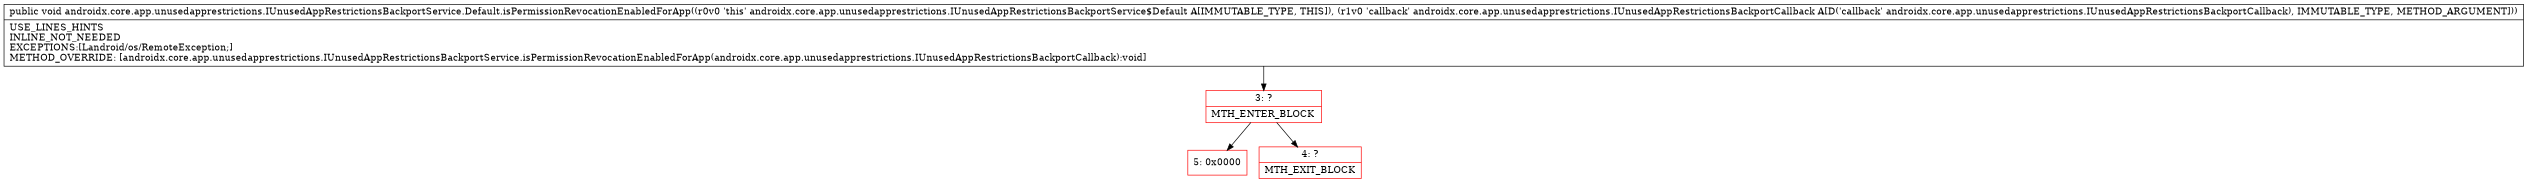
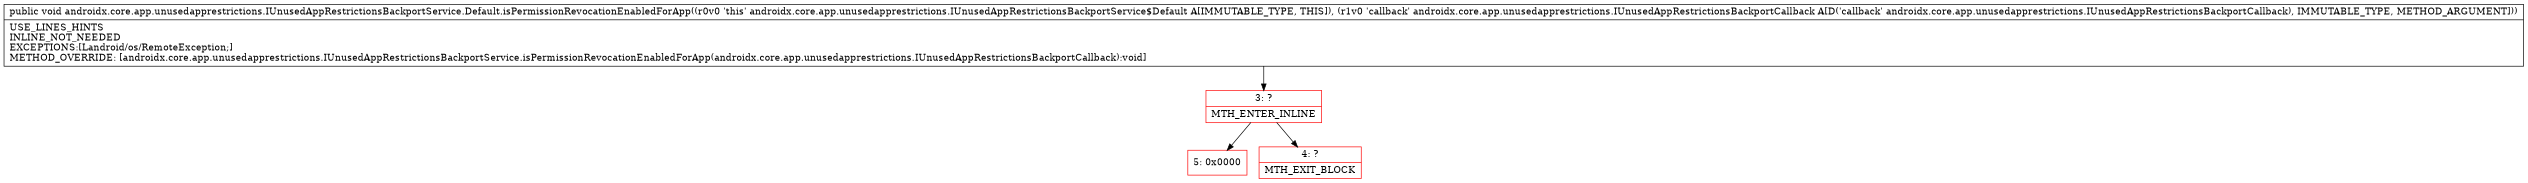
(1263, 114) -> (1264, 114)
